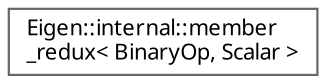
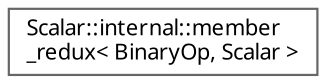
(163, 42) -> (163, 42)
